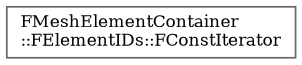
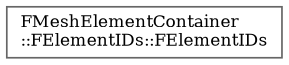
(151, 32) -> (144, 32)
